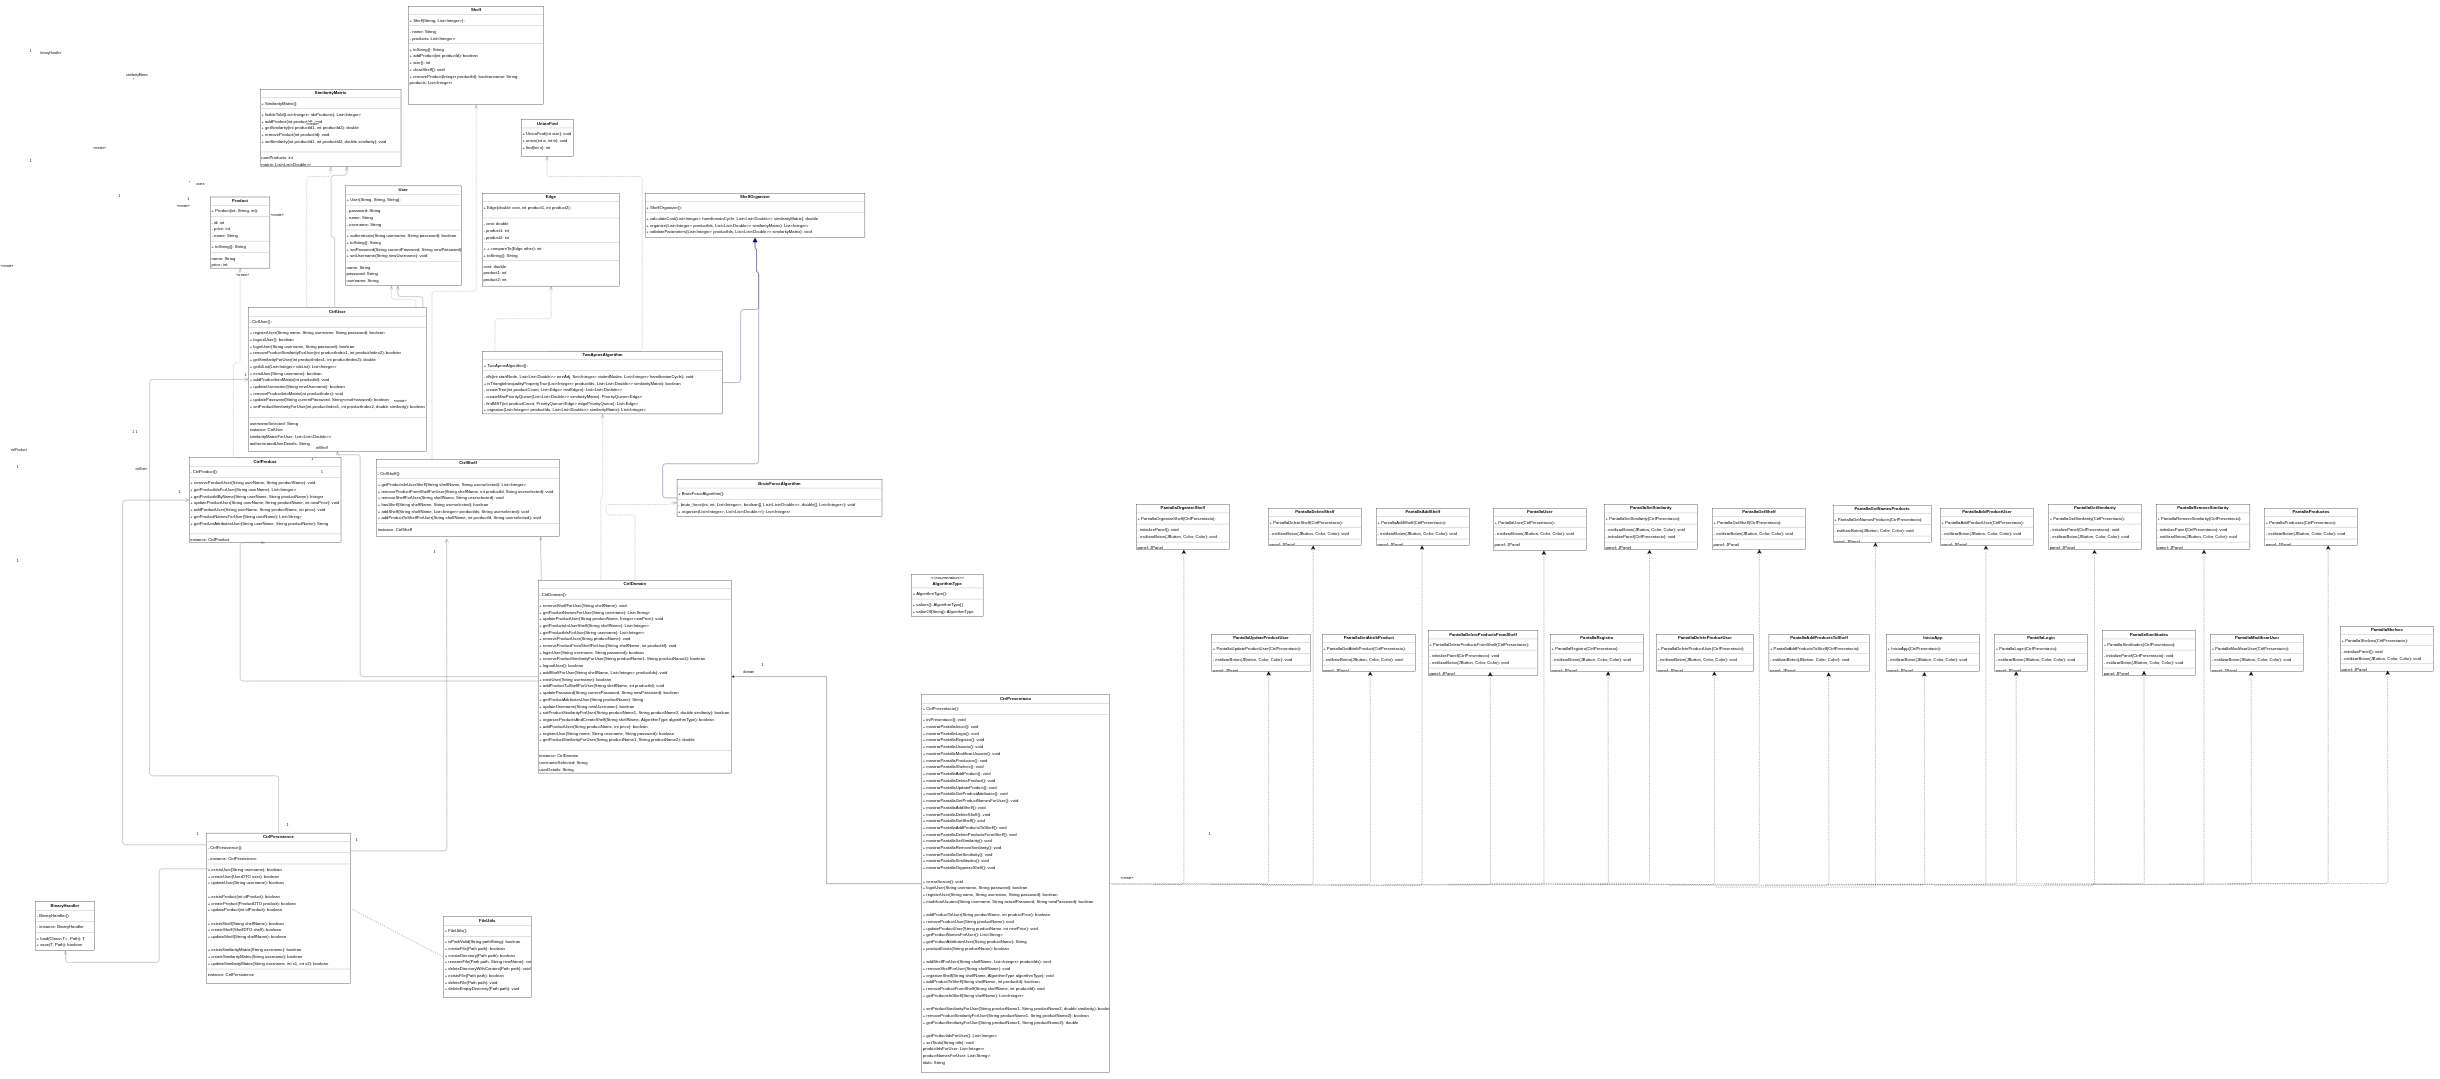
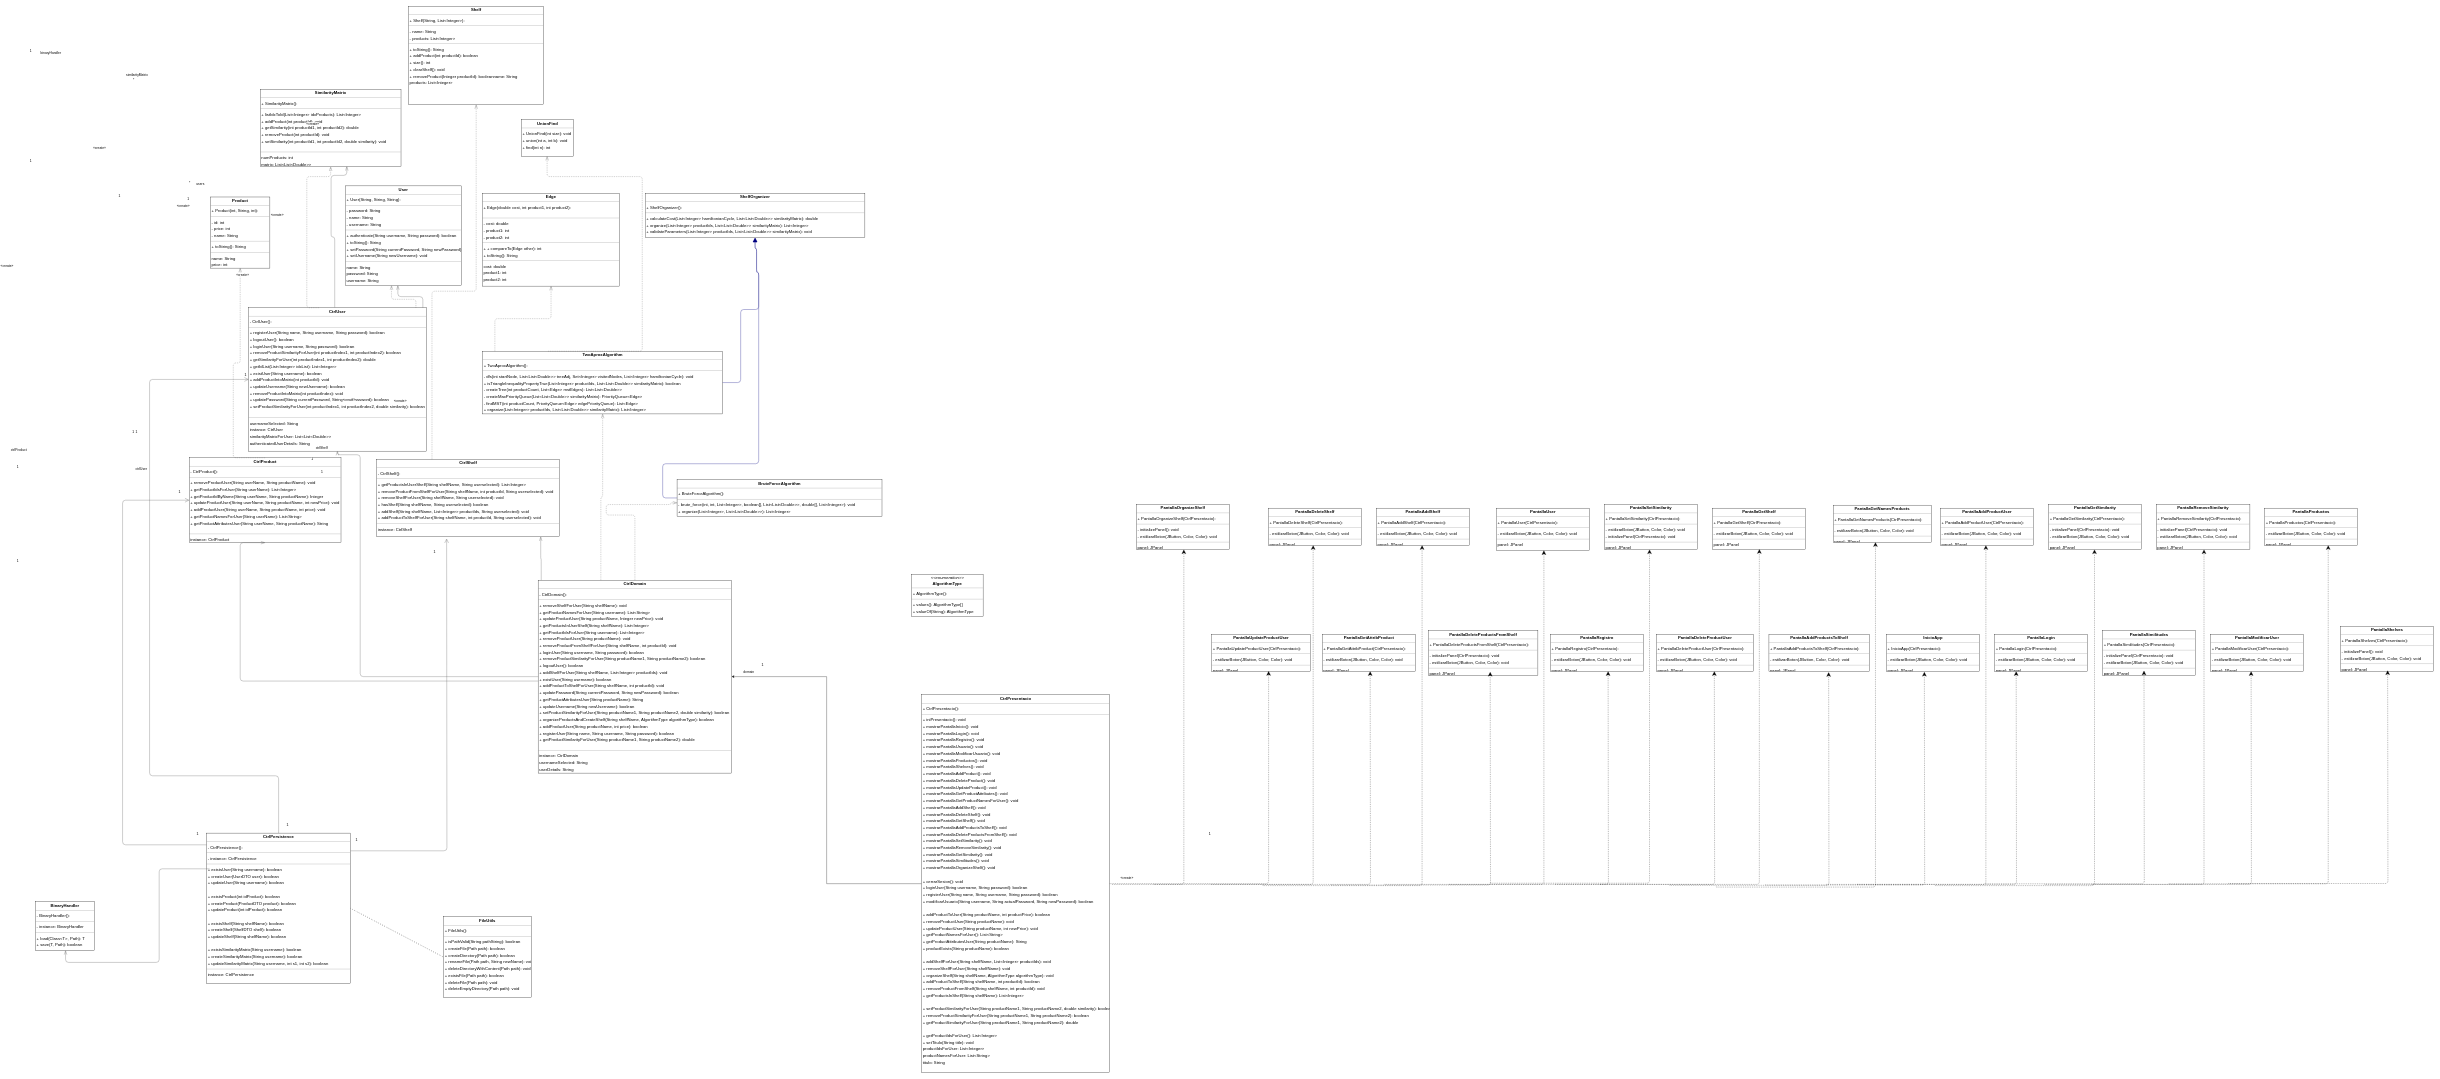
(1540, 529) -> (1543, 529)
